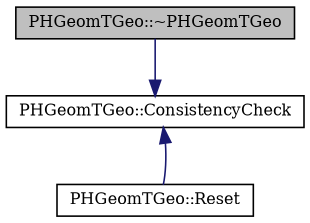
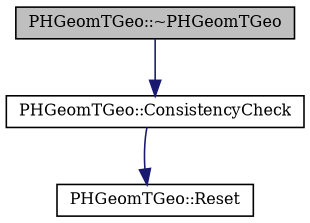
(166, 164) -> (145, 148)
